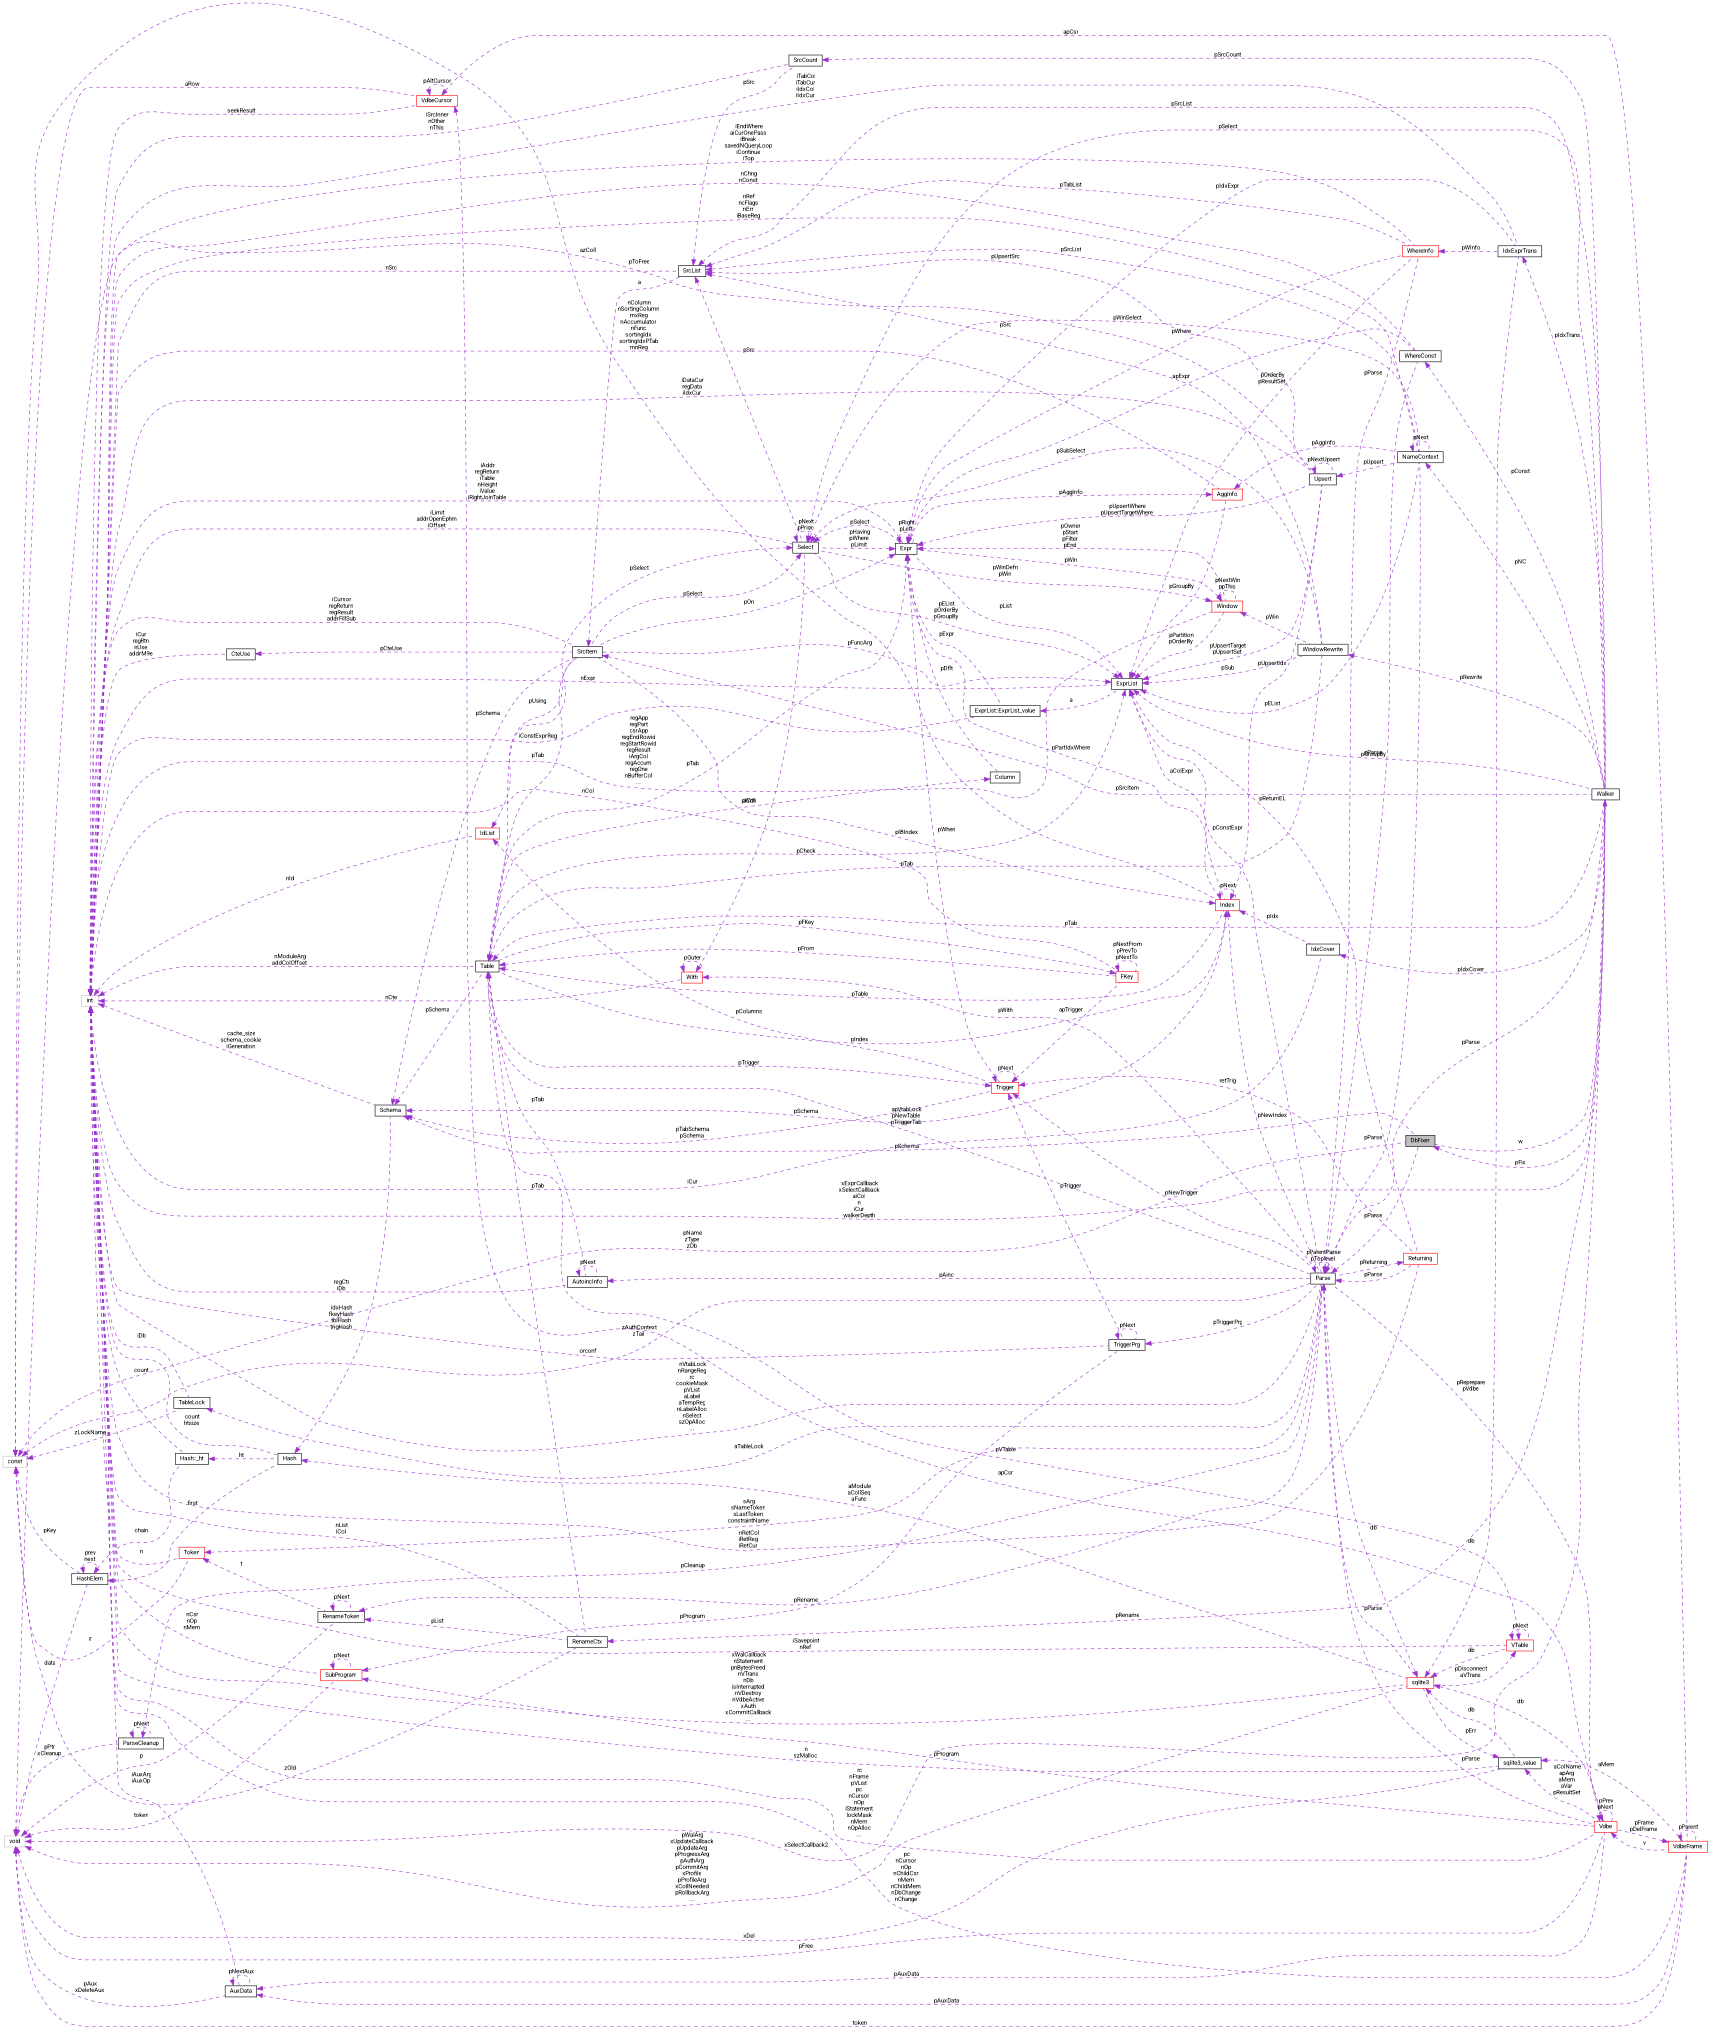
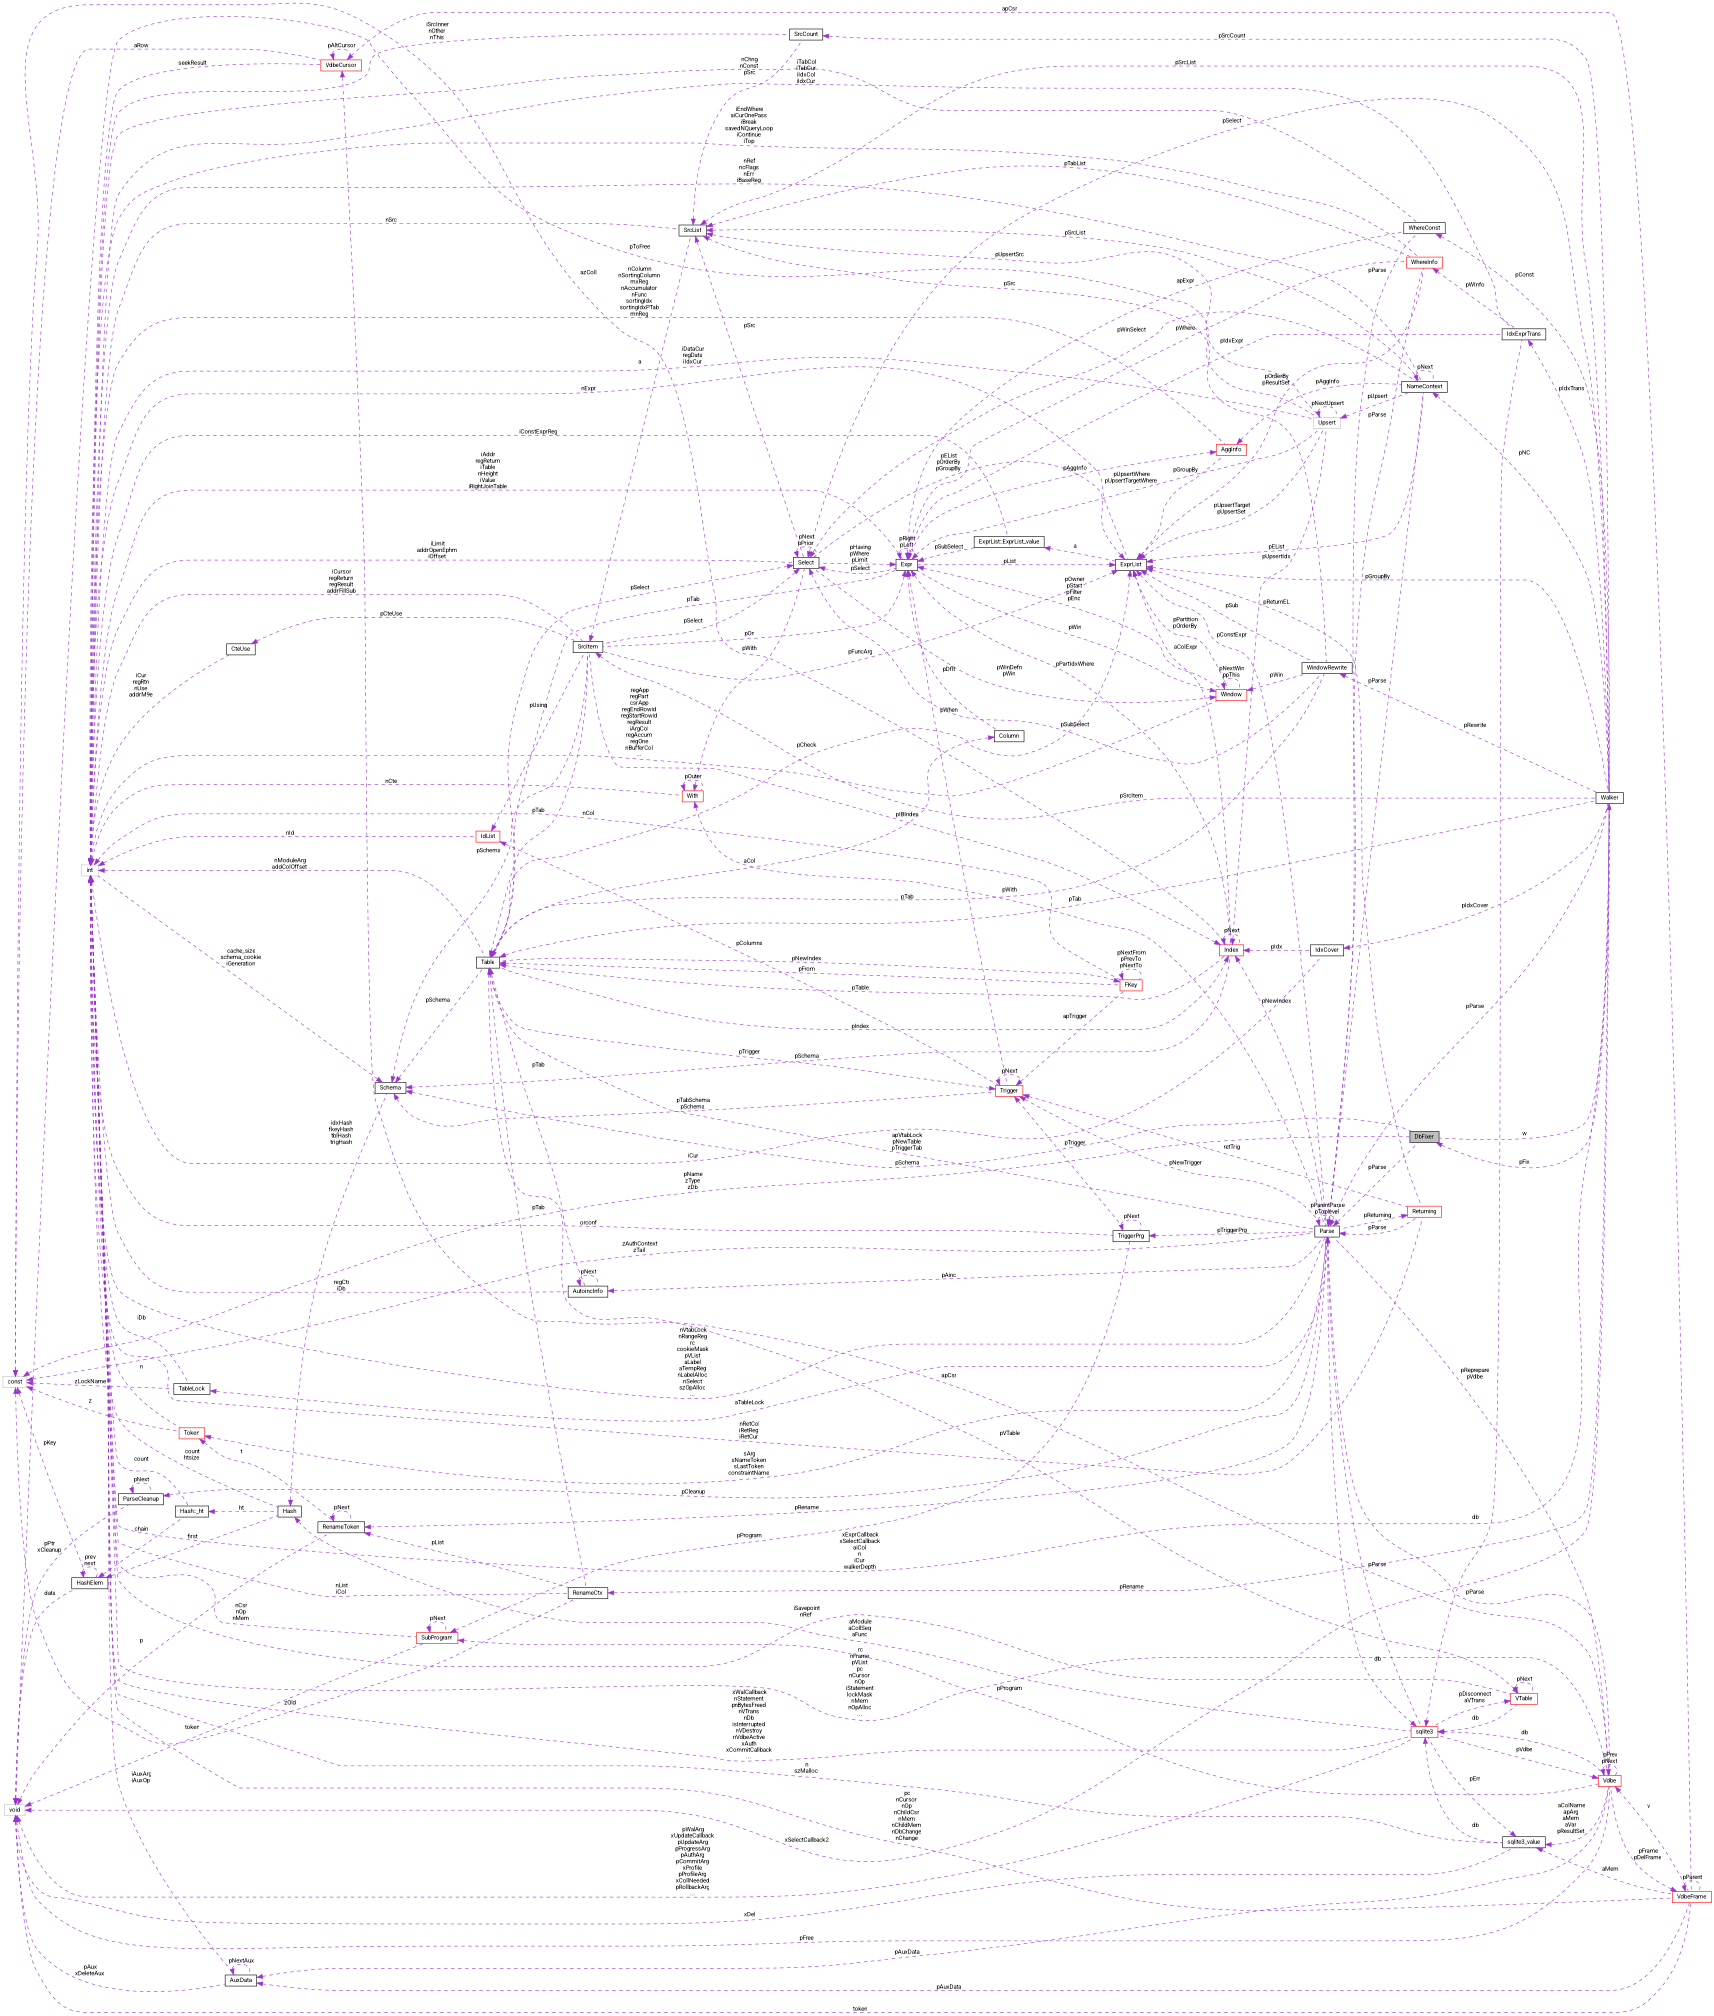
(1323, 479) -> (1327, 423)
(946, 634) -> (949, 547)
(806, 922) -> (806, 959)
(239, 1055) -> (238, 978)
none -> (1515, 1757)
